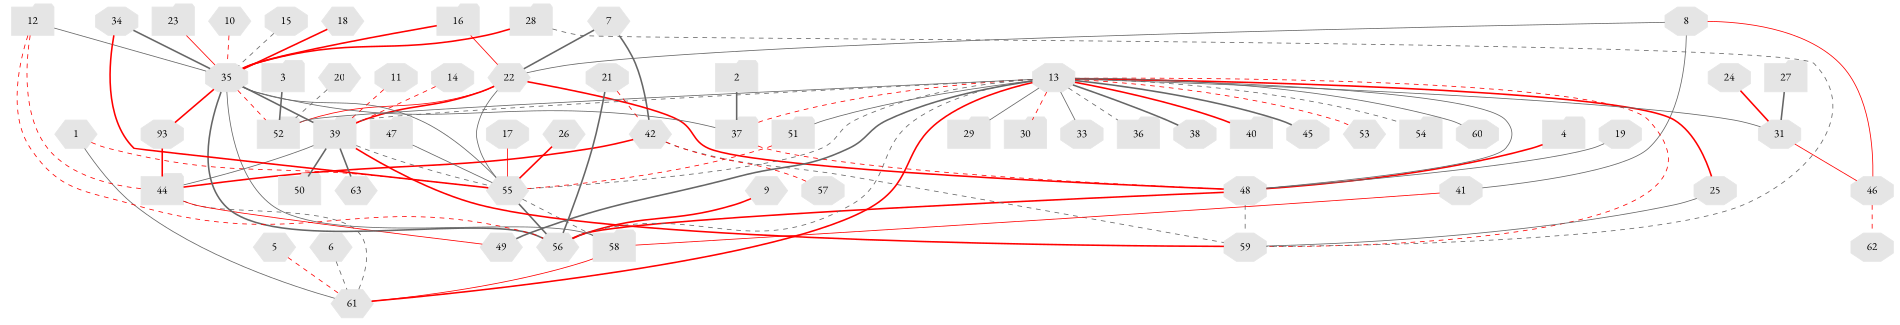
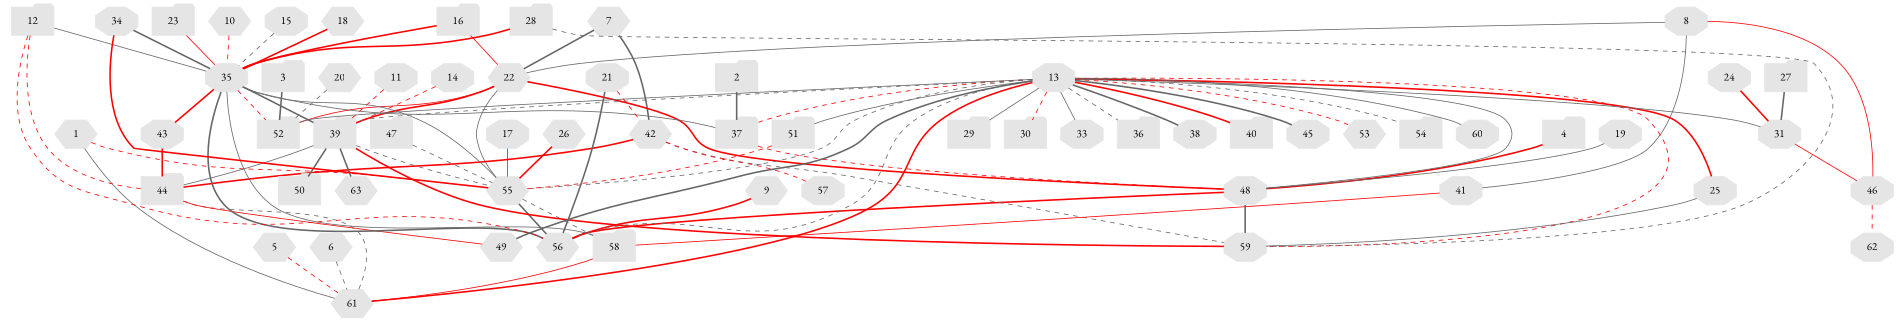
(162, 134) -> (162, 134)
(443, 159) -> (443, 159)
(1245, 219) -> (1245, 219)
